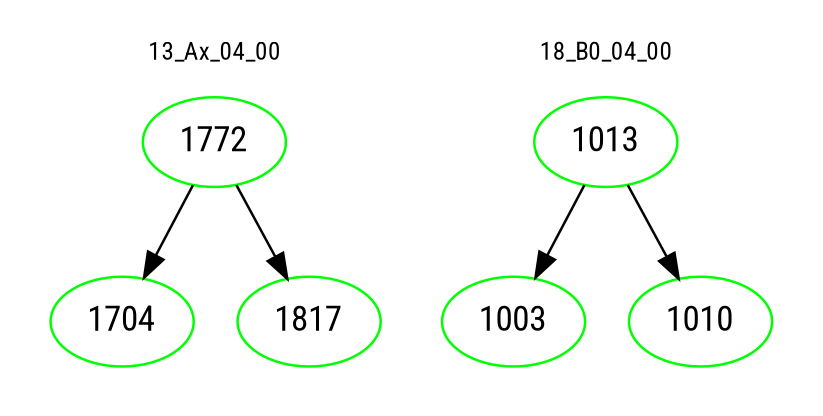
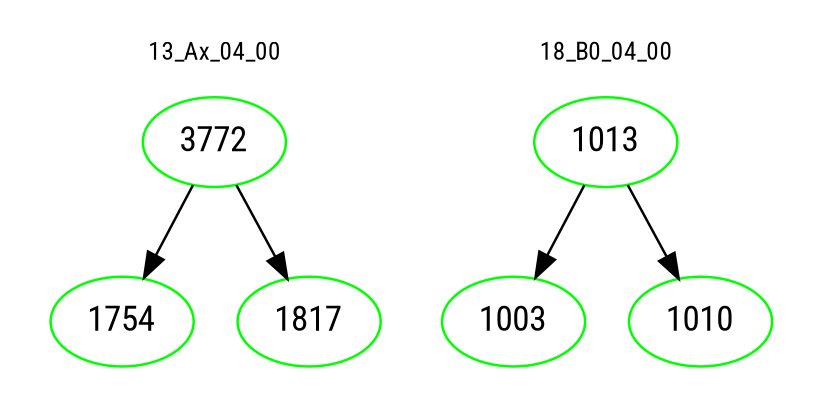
(214, 142) -> (214, 142)
(122, 322) -> (122, 322)
